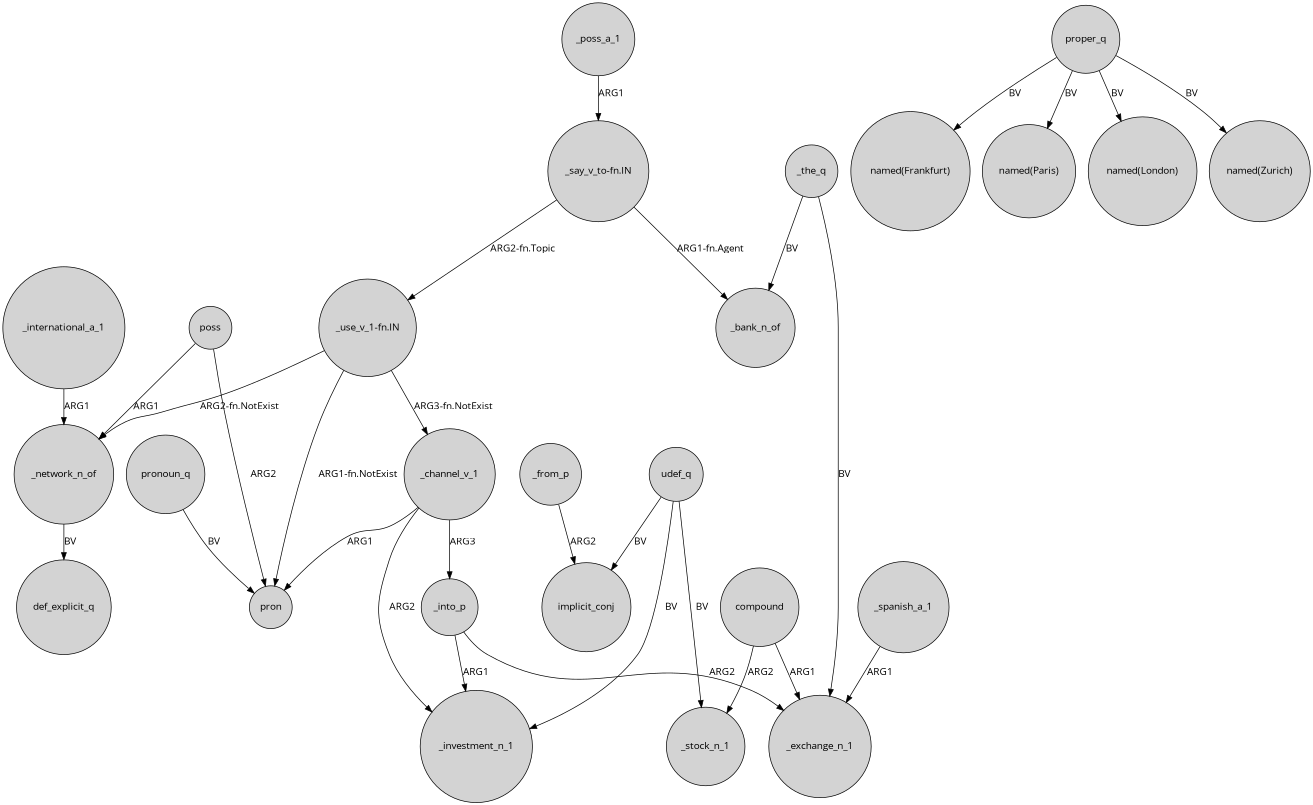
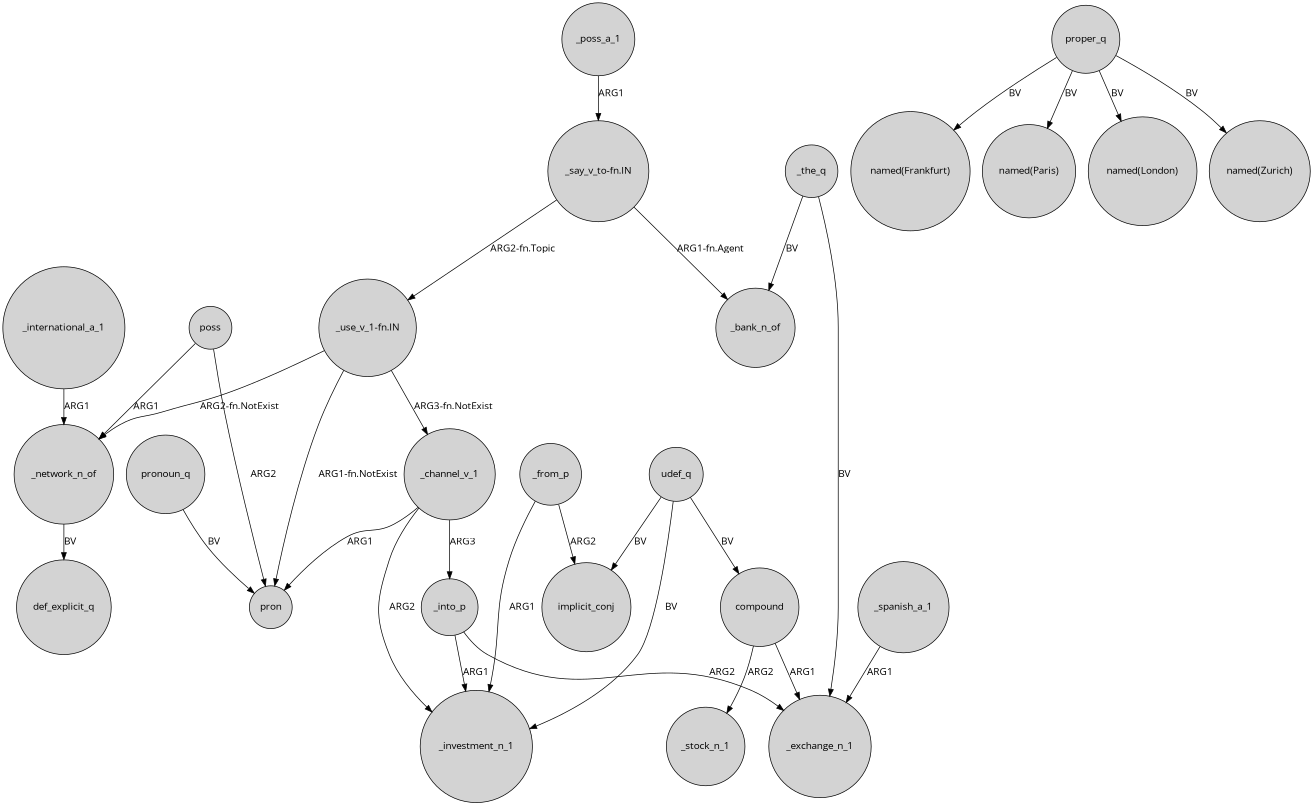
none -> (502, 590)
(690, 601) -> (713, 533)
